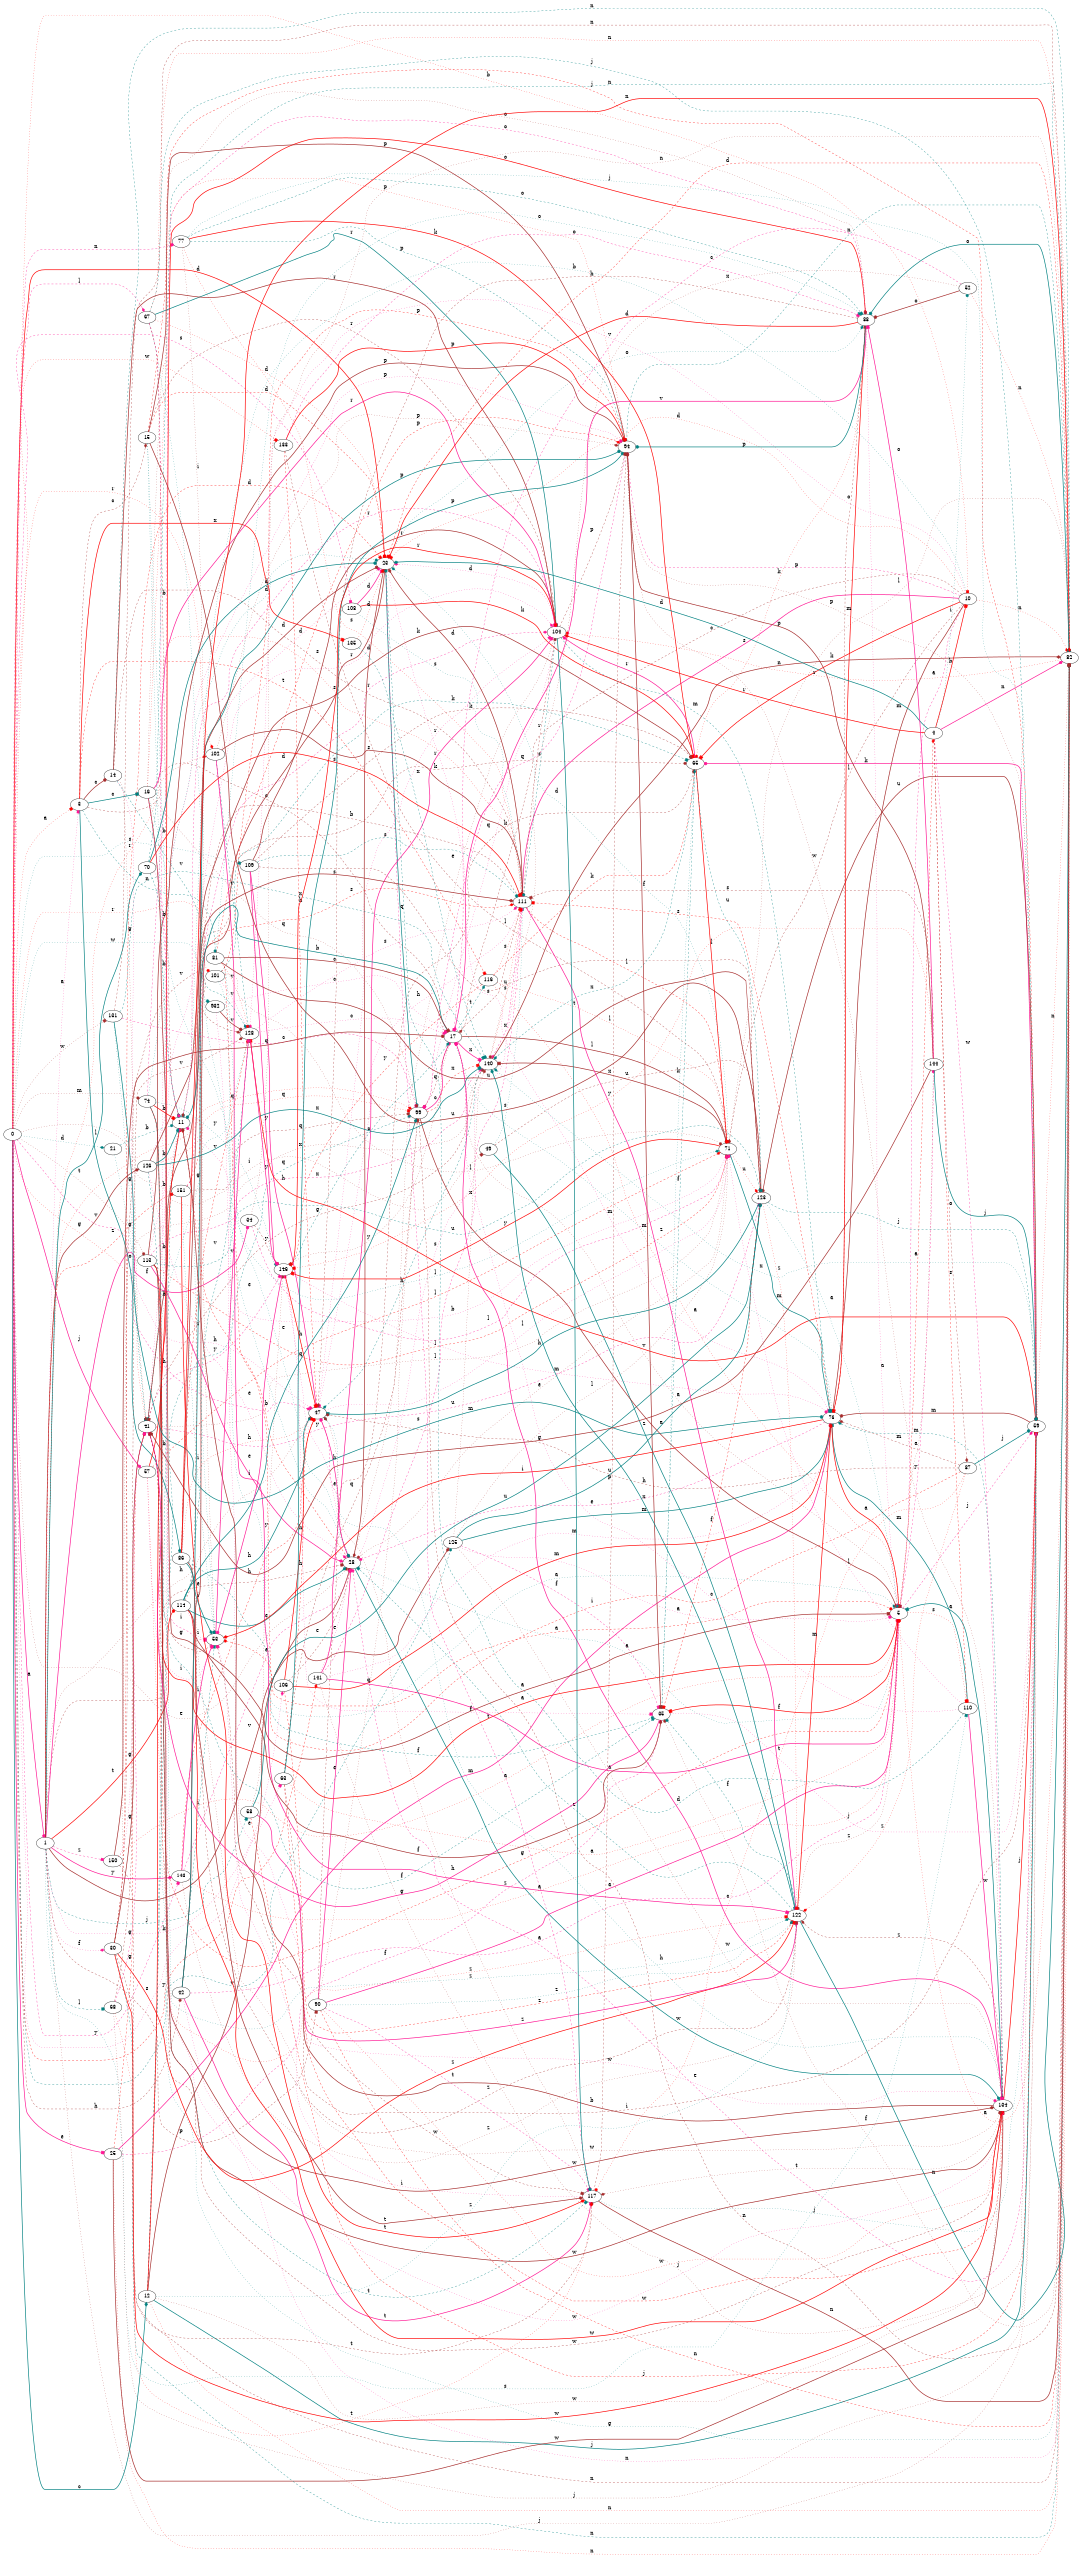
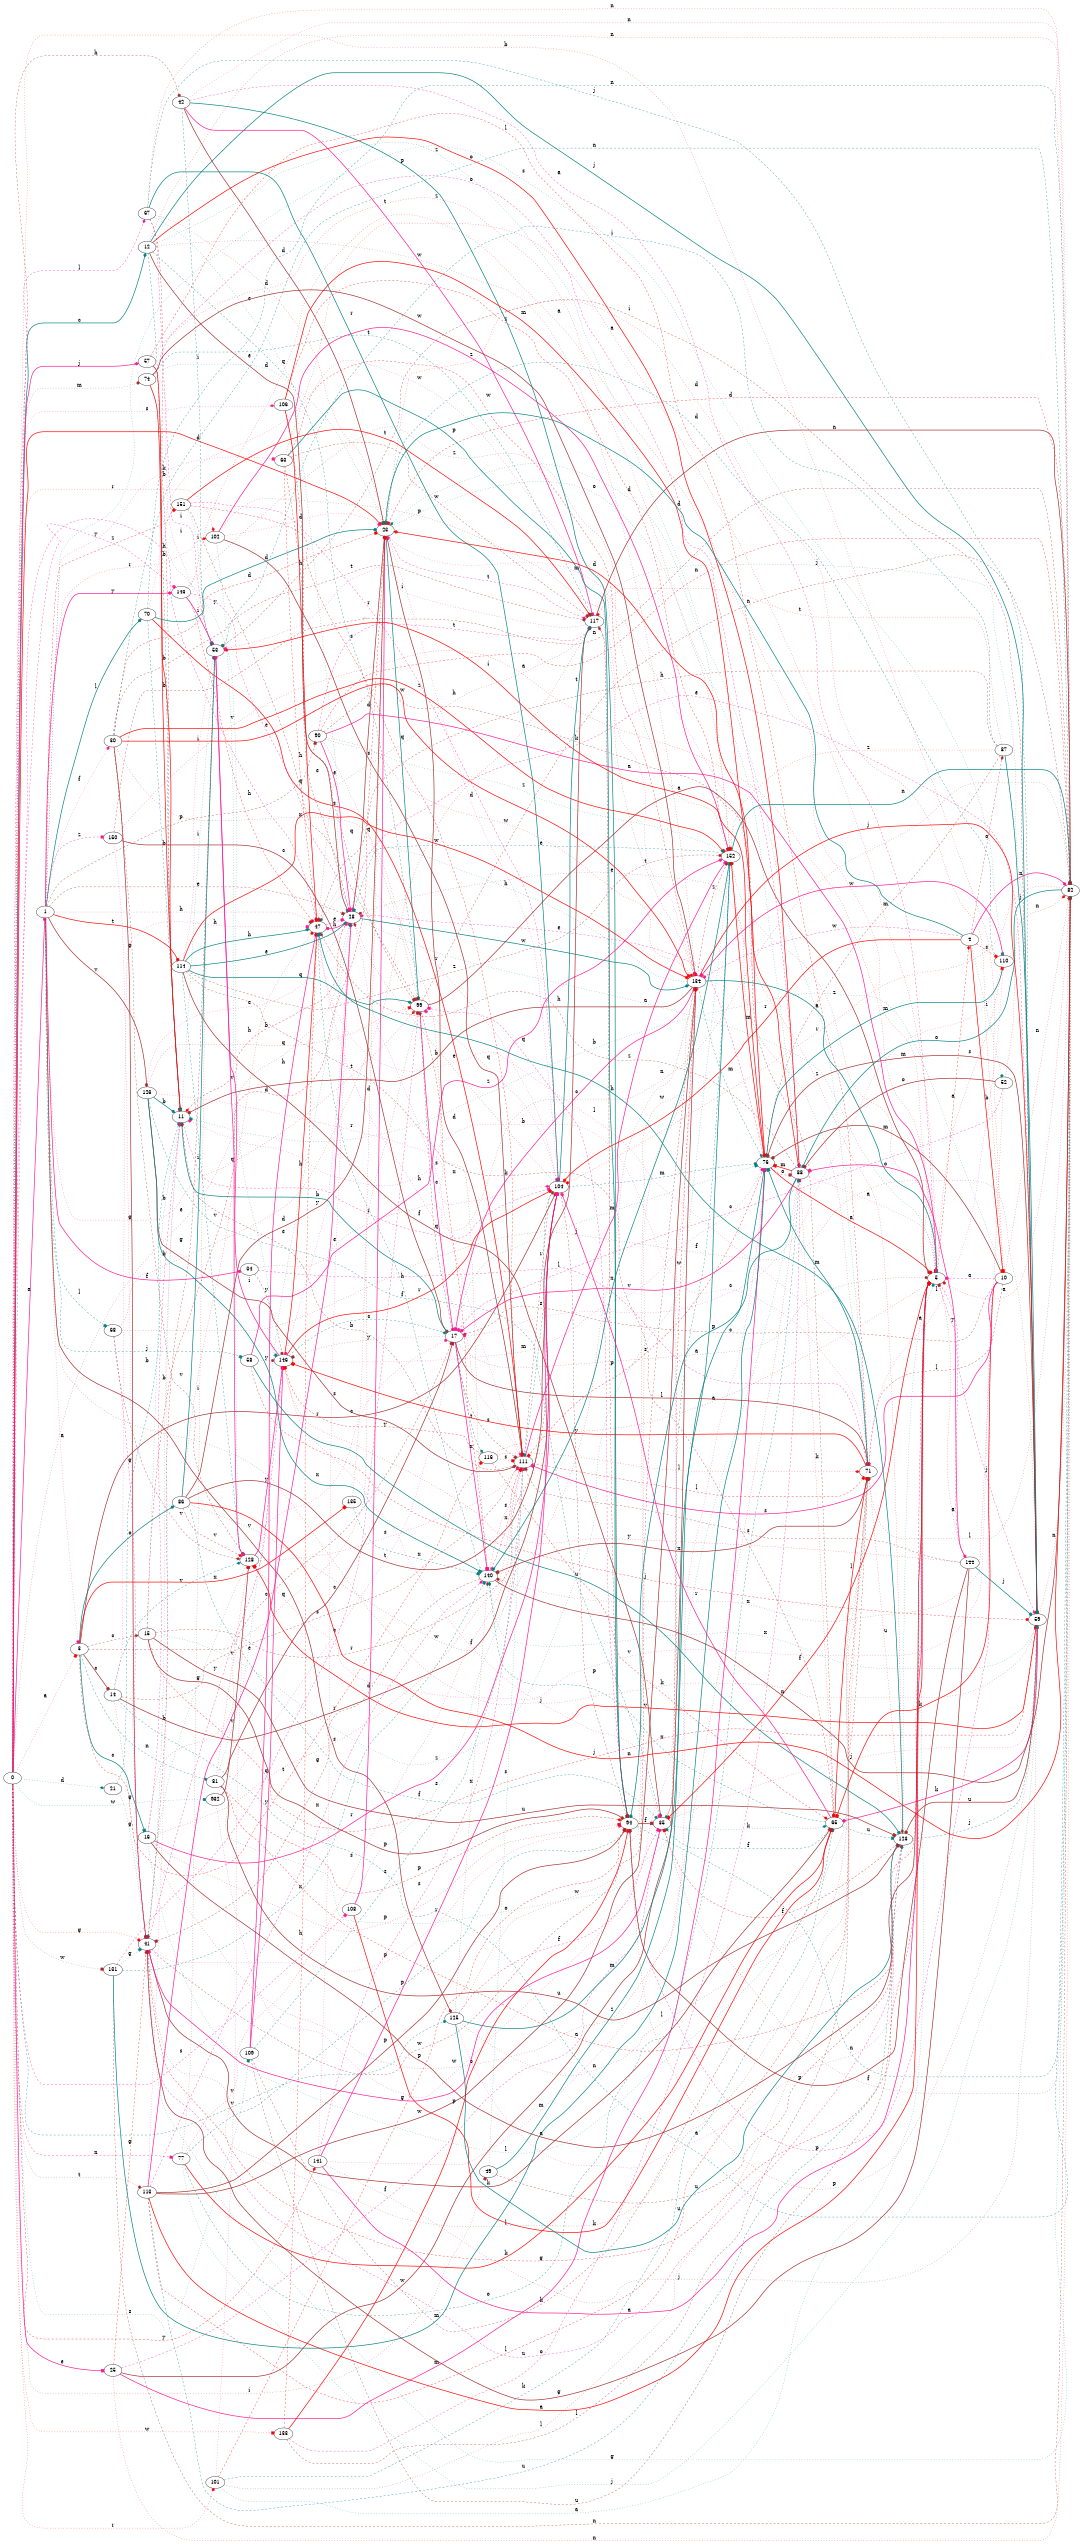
(344, 576) -> (295, 1415)
(230, 873) -> (234, 1048)
none -> (678, 1343)
(555, 1621) -> (654, 242)
(797, 1916) -> (731, 856)
